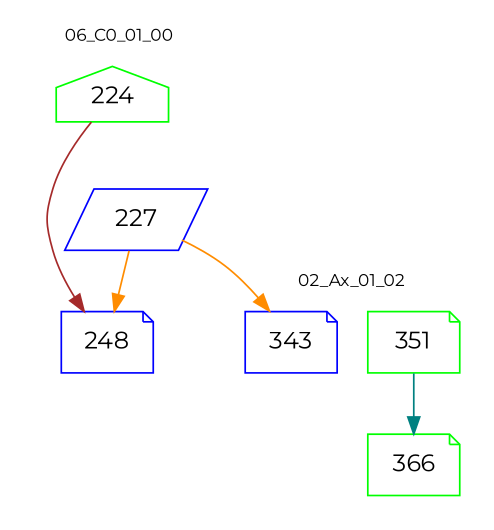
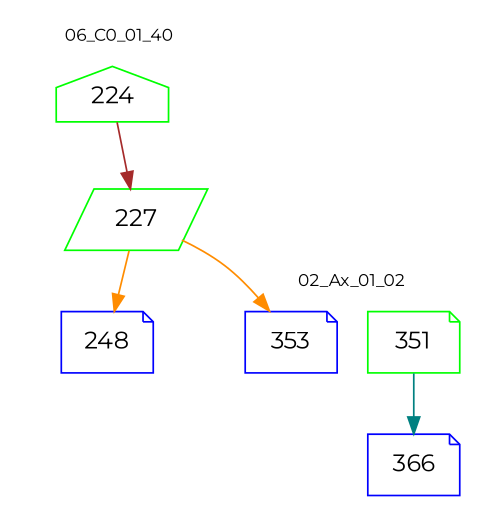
(119, 37) -> (119, 37)
(48, 207) -> (122, 147)
(136, 220) -> (136, 220)
(291, 342) -> (291, 342)
(414, 465) -> (414, 465)
